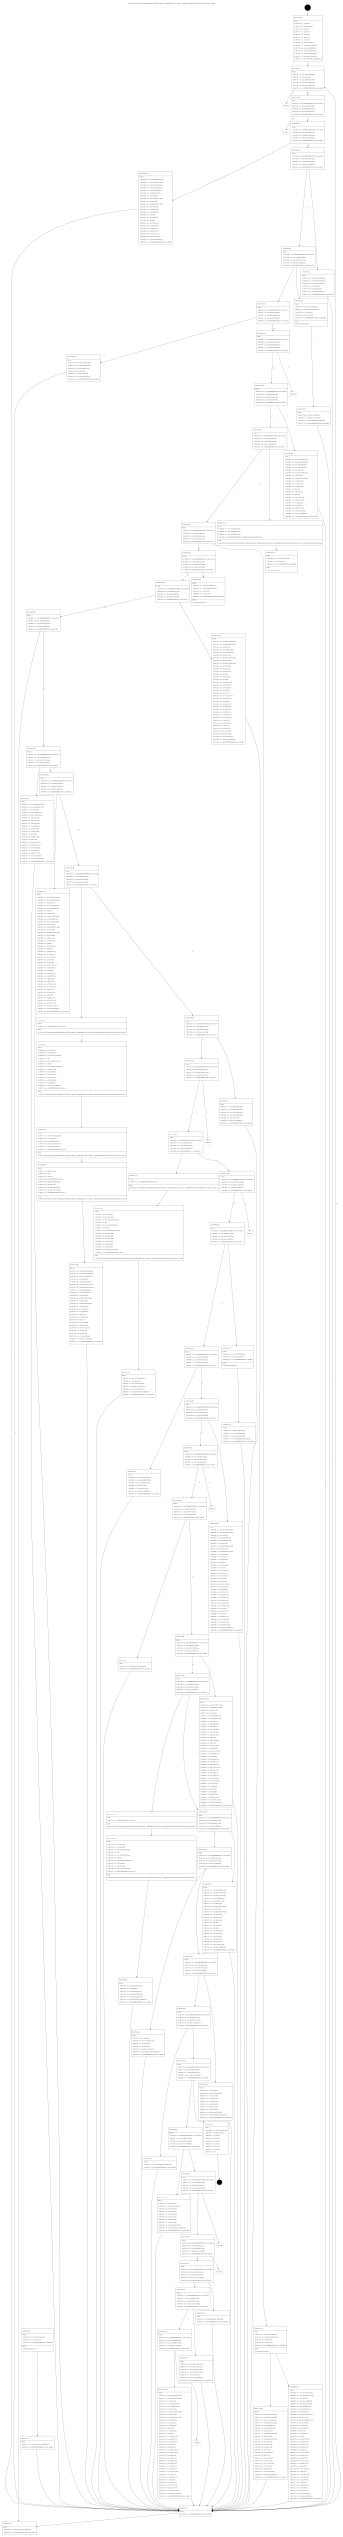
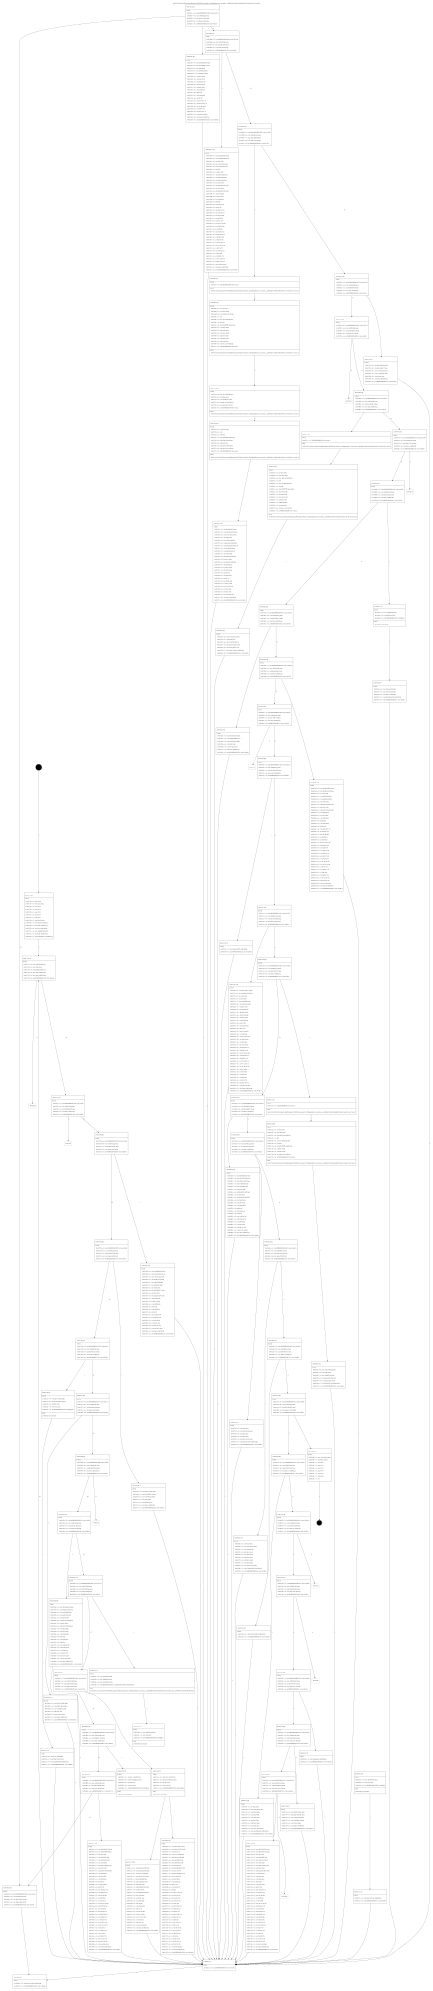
(43, 688) -> (20, 878)
